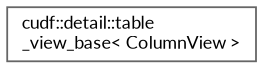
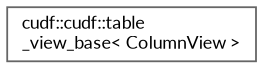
(132, 34) -> (132, 34)
